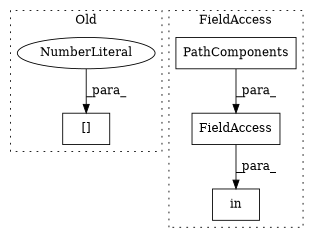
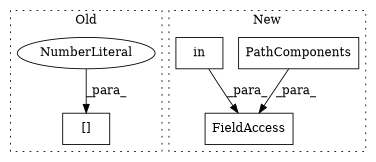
(236, 20) -> (267, 20)
(236, 162) -> (221, 88)
